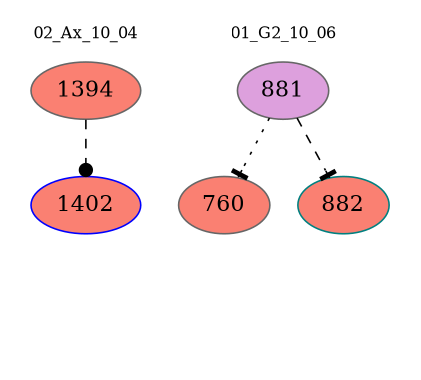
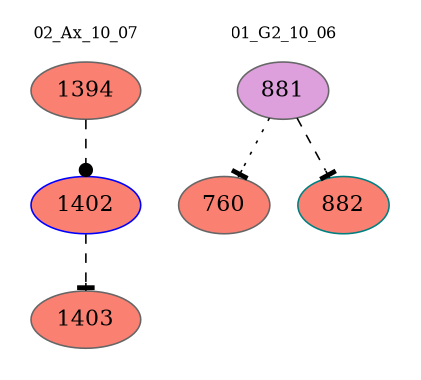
(86, 34) -> (86, 34)
none -> (86, 320)
